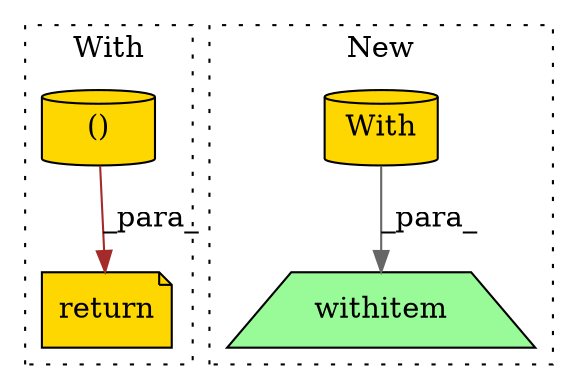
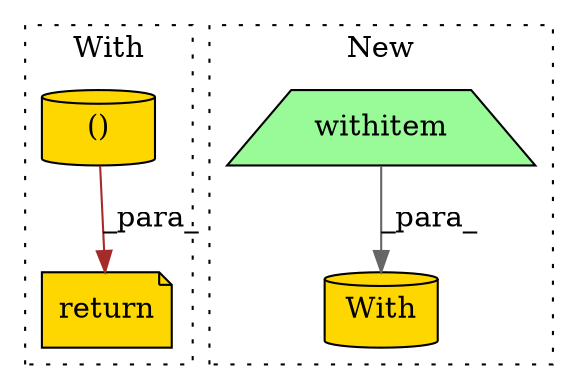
(381, 208) -> (381, 208)
